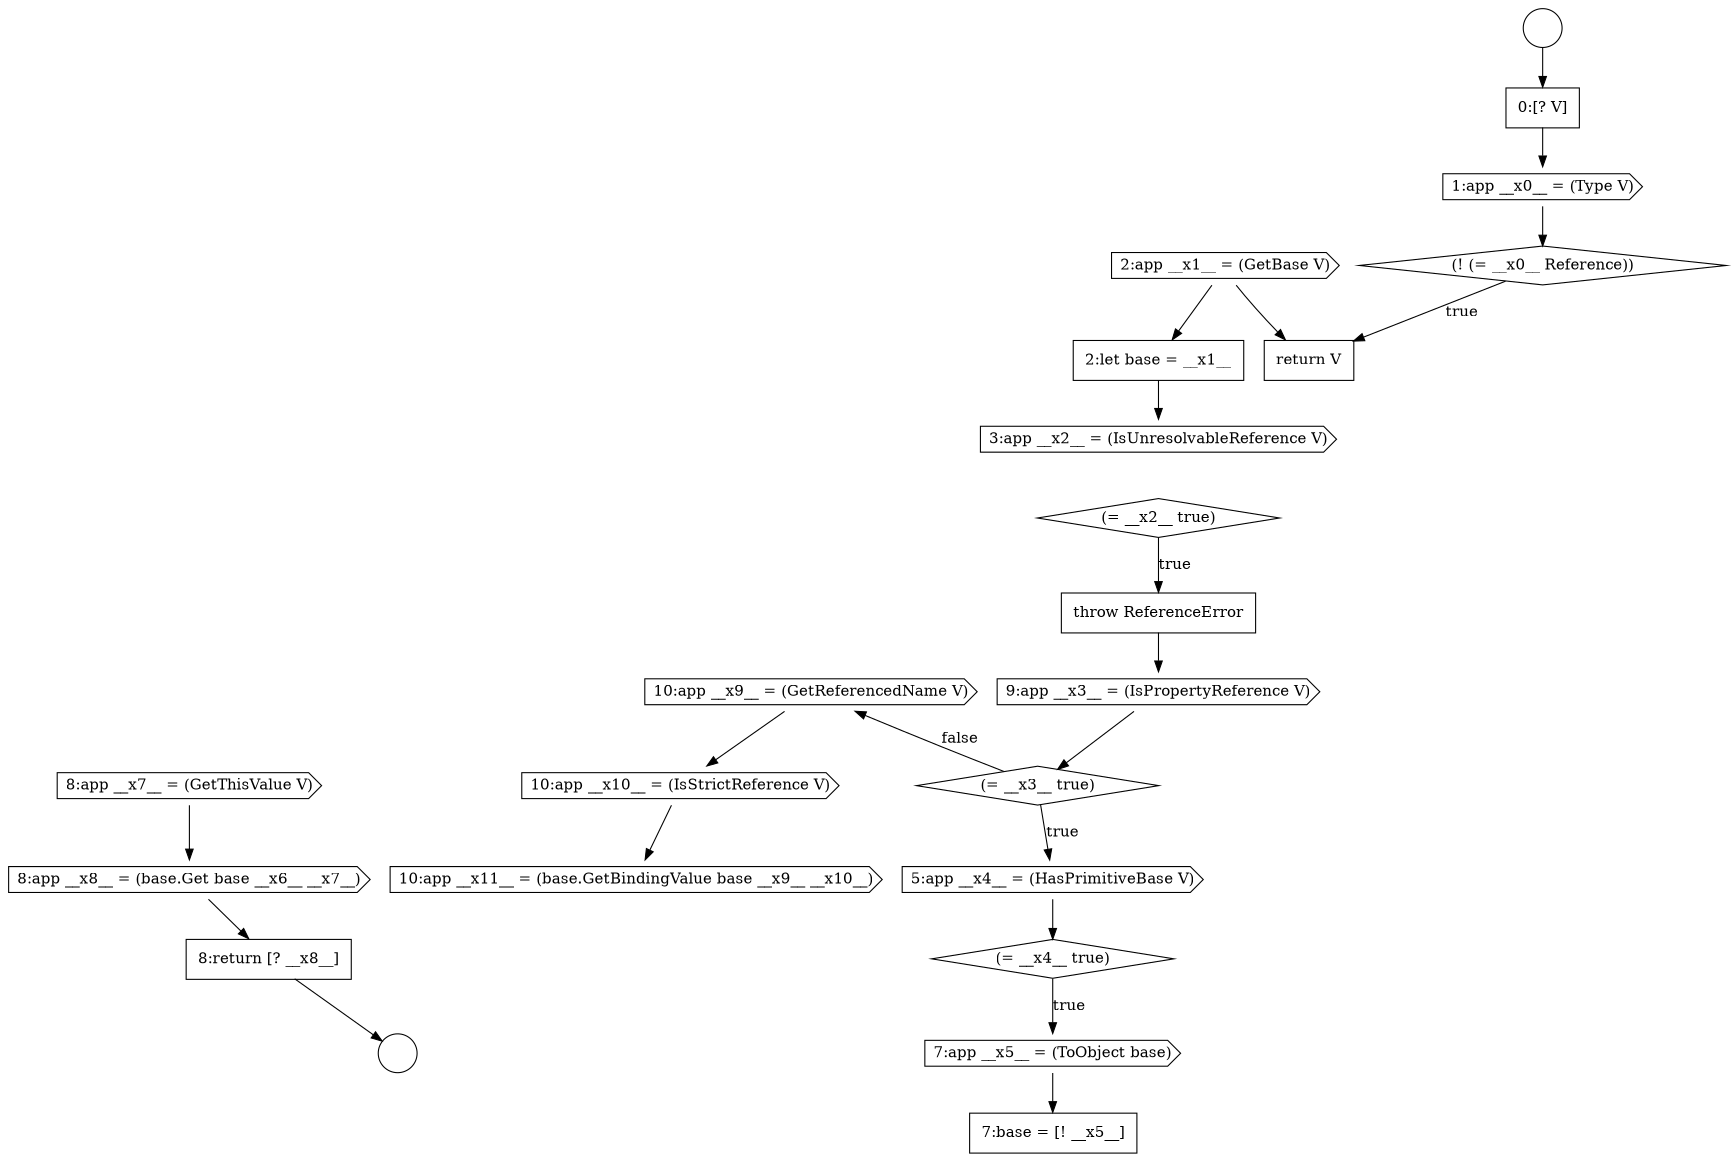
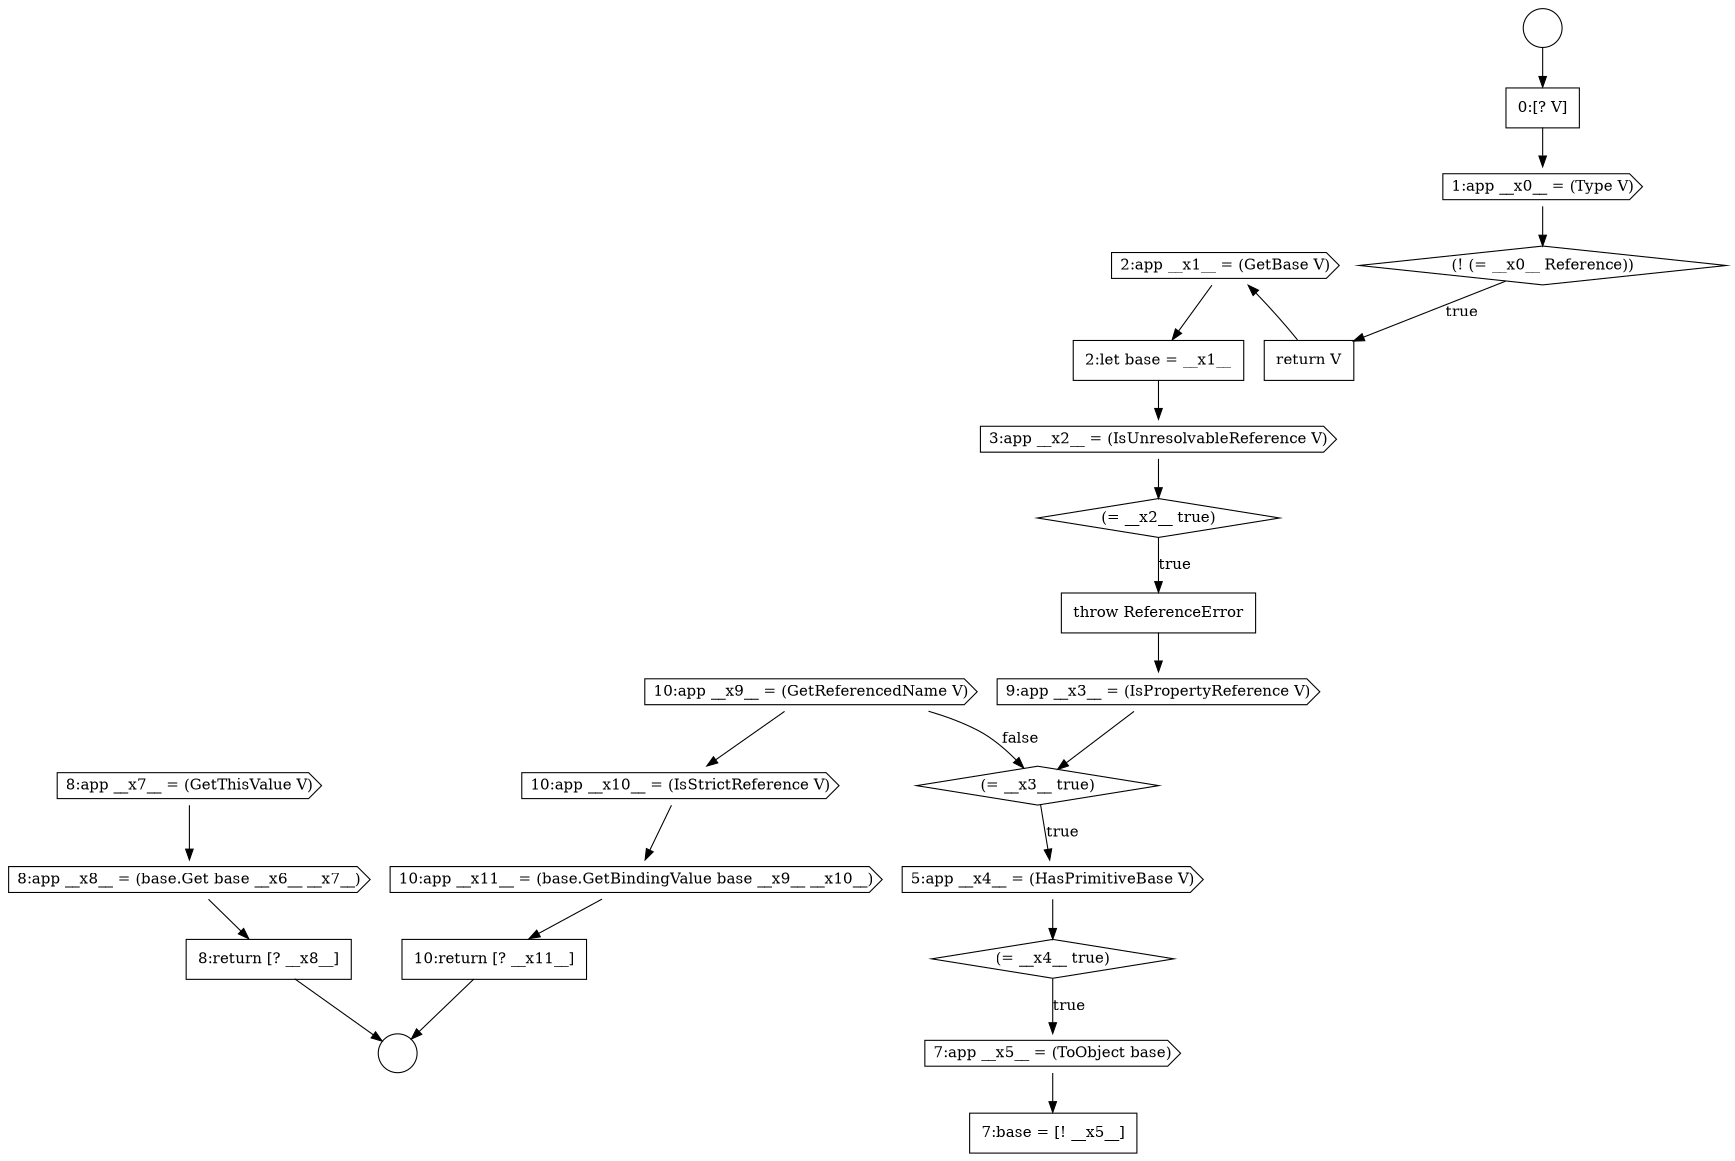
(1256, 309) -> (1277, 316)
none -> (1158, 473)
(934, 744) -> (976, 729)
none -> (494, 959)
